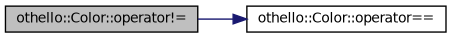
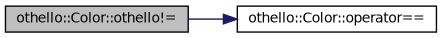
(102, 19) -> (97, 19)
